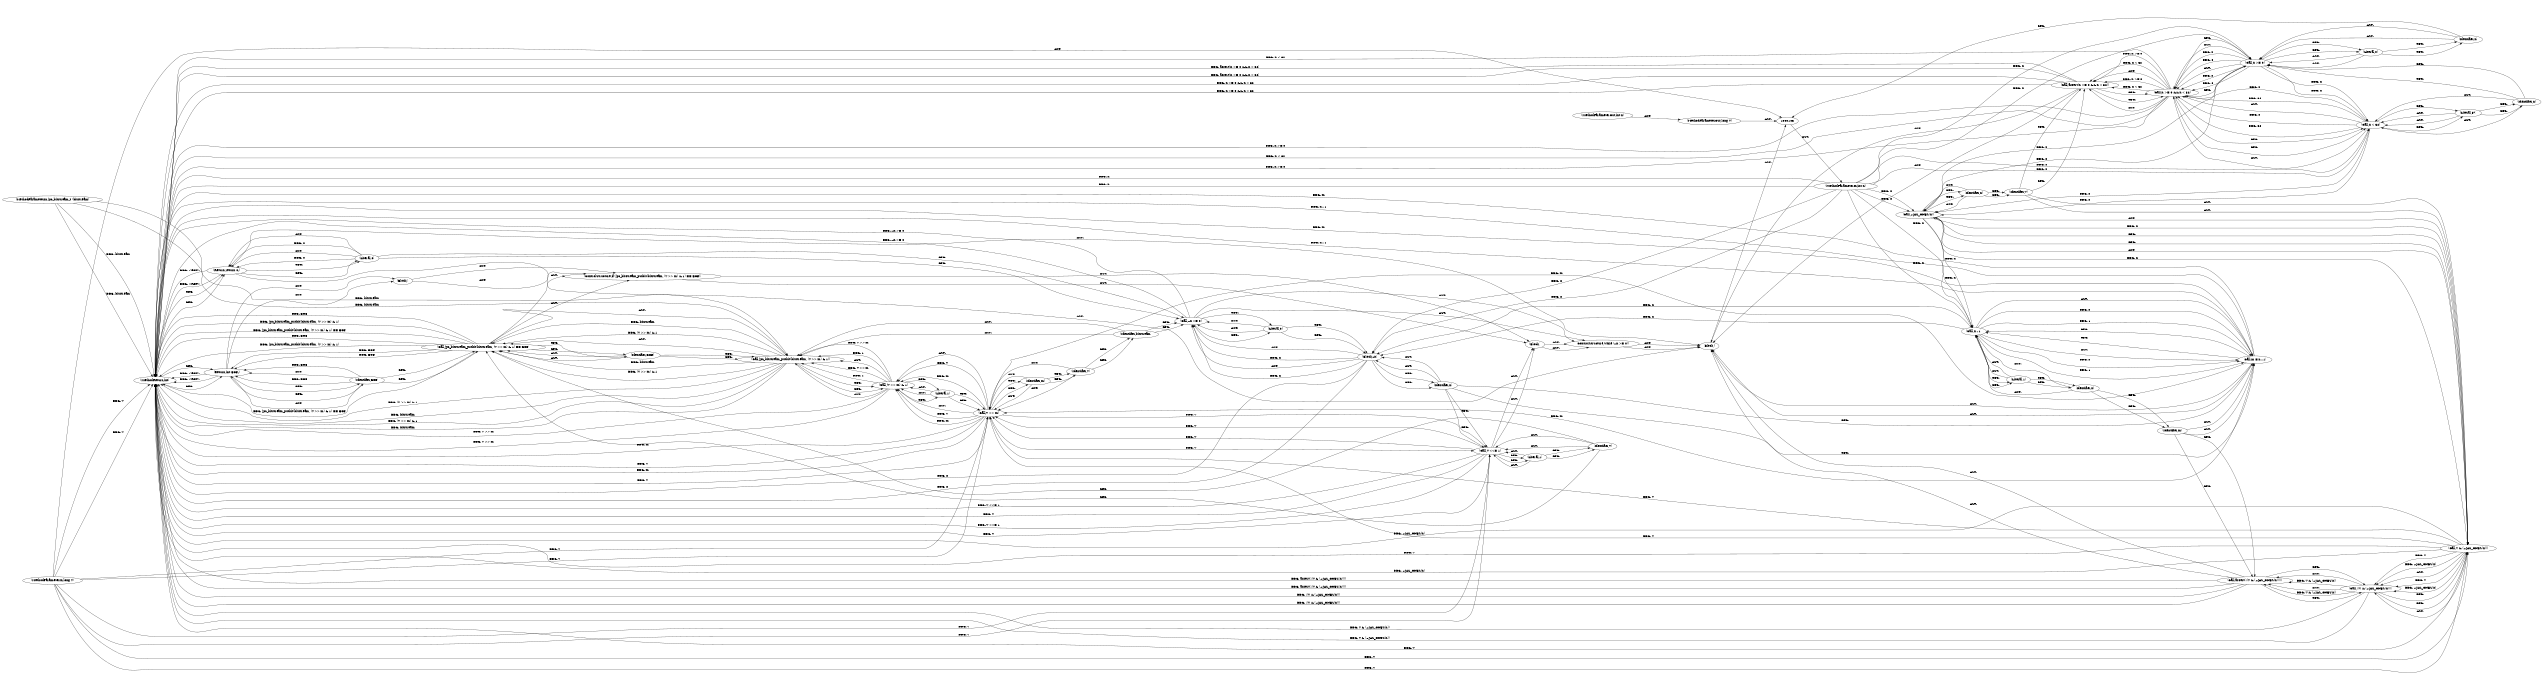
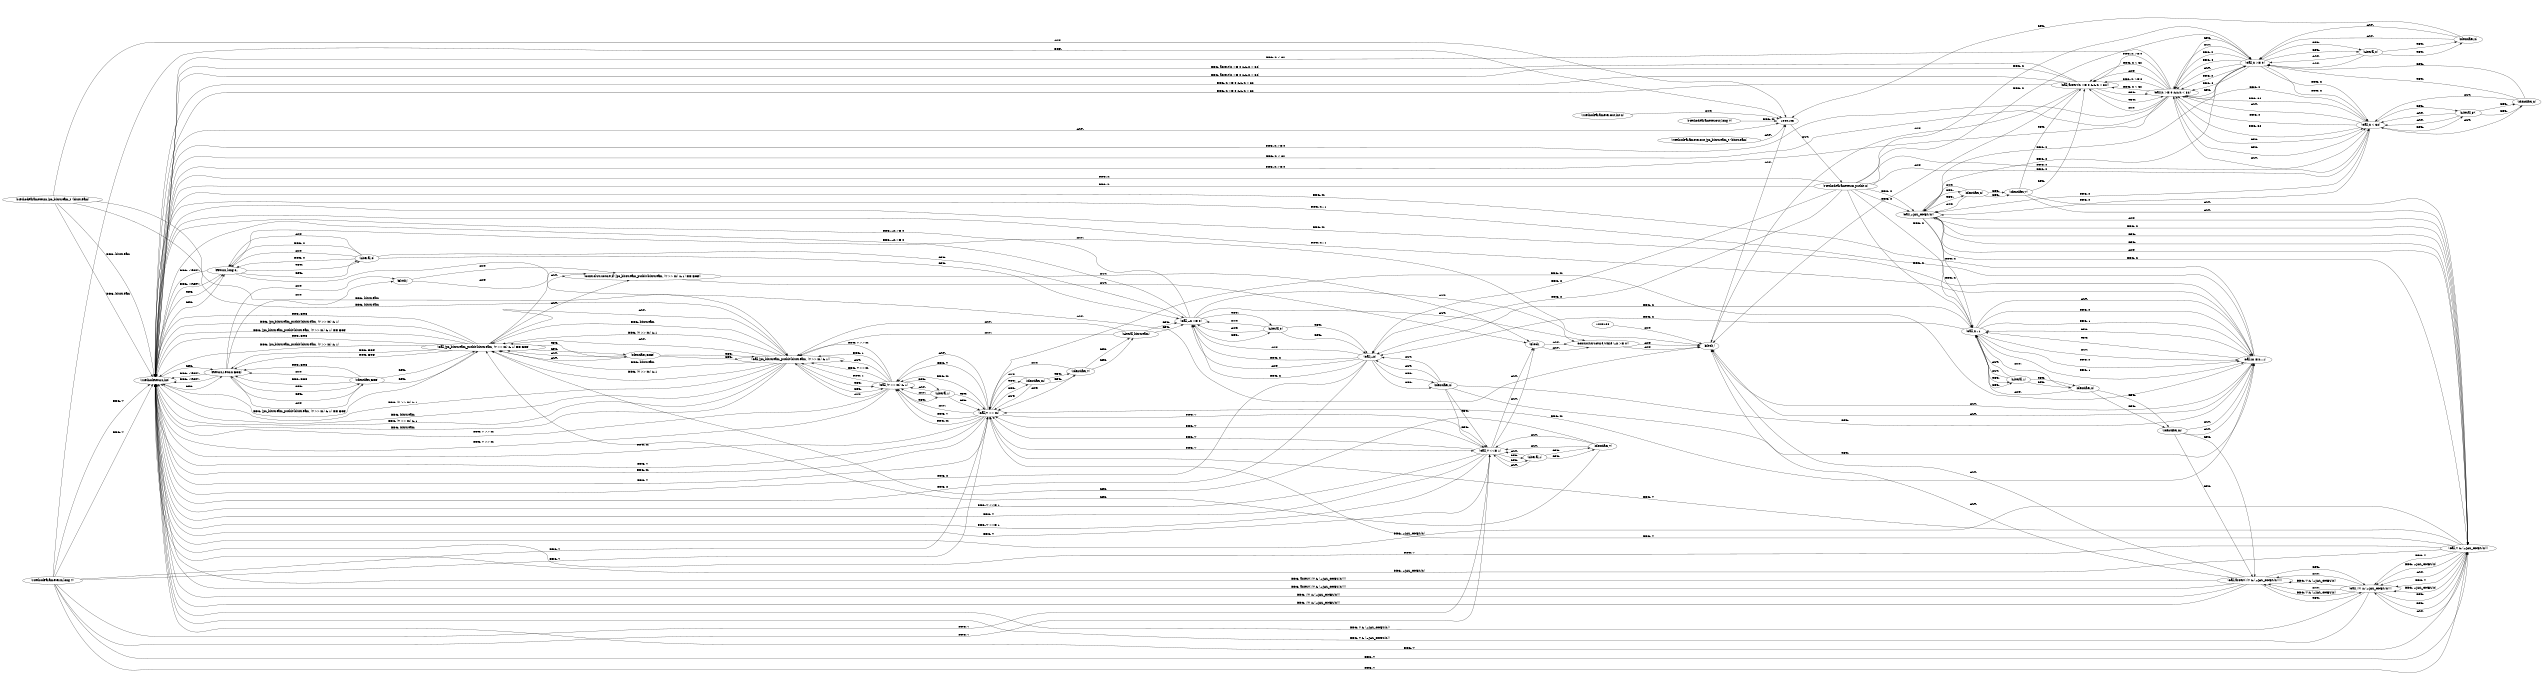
none -> (879, 42)
(1058, 49) -> (1058, 49)
(1655, 118) -> (1704, 113)
(1769, 119) -> (1769, 119)
none -> (859, 131)
none -> (1709, 140)
(1846, 186) -> (1846, 186)
(227, 271) -> (227, 271)
none -> (1603, 324)
(1136, 334) -> (1136, 334)
(1370, 357) -> (1370, 357)
(227, 373) -> (227, 373)
